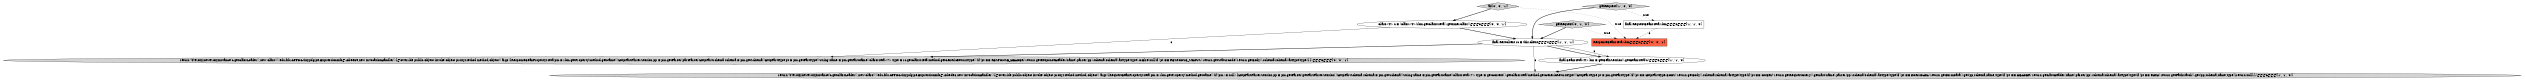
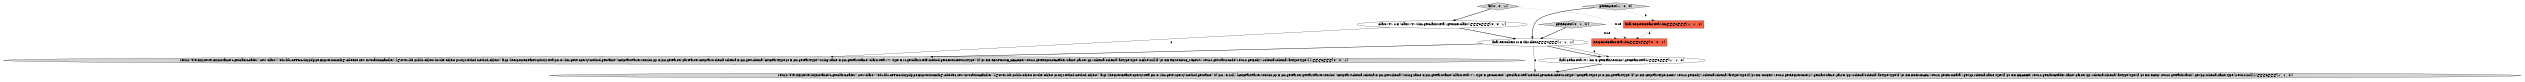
(1646, 15) -> (1646, 15)
(1664, 24) -> (1664, 24)
